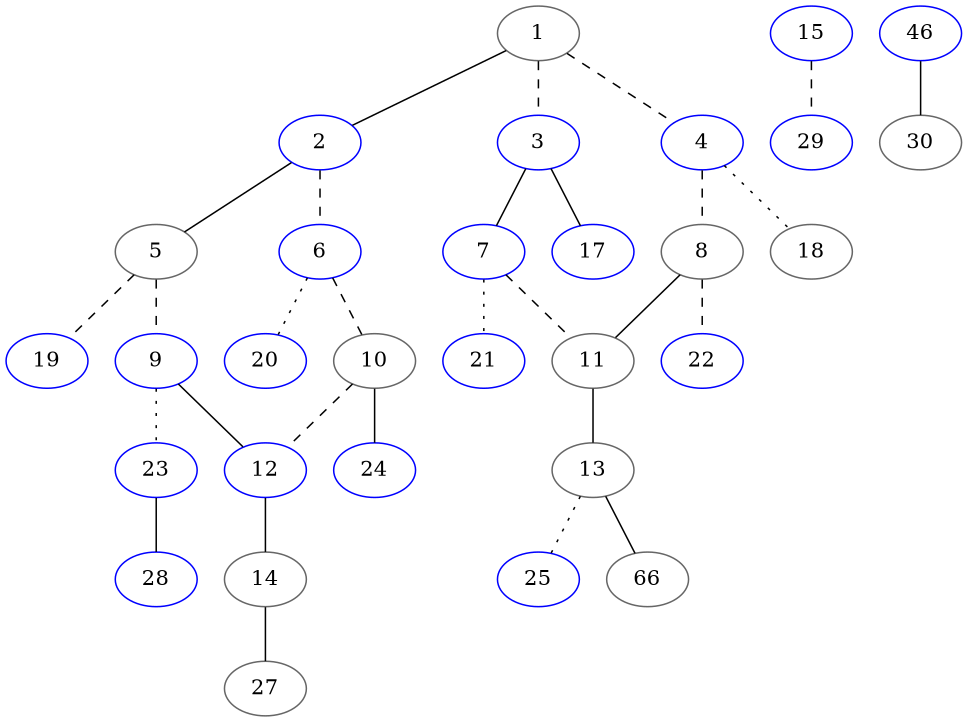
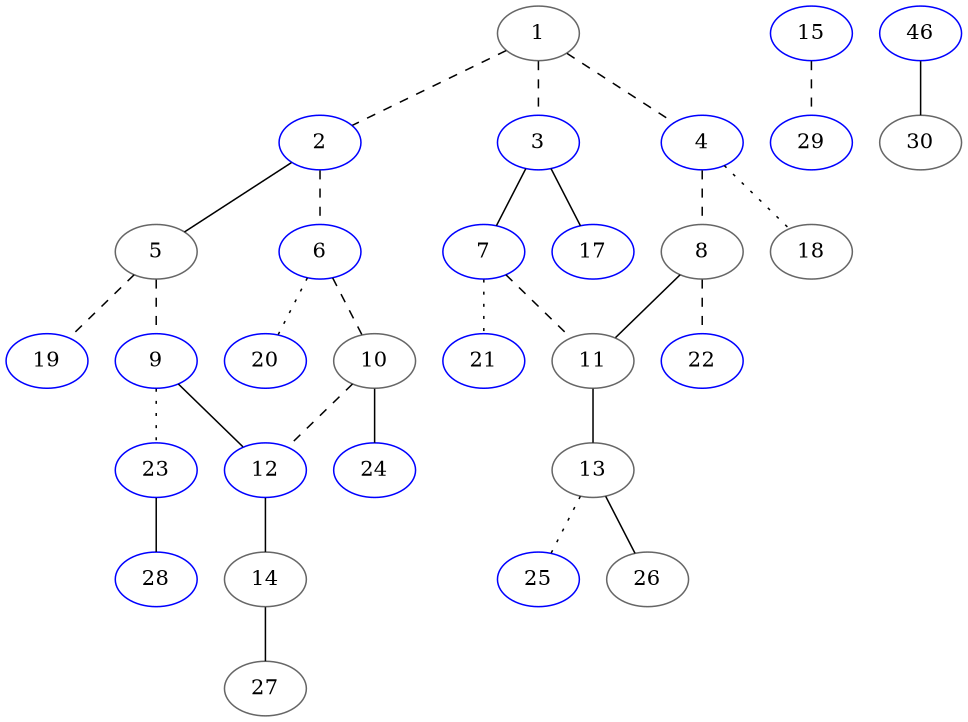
(429, 88) -> (429, 88)
(648, 579) -> (648, 579)
